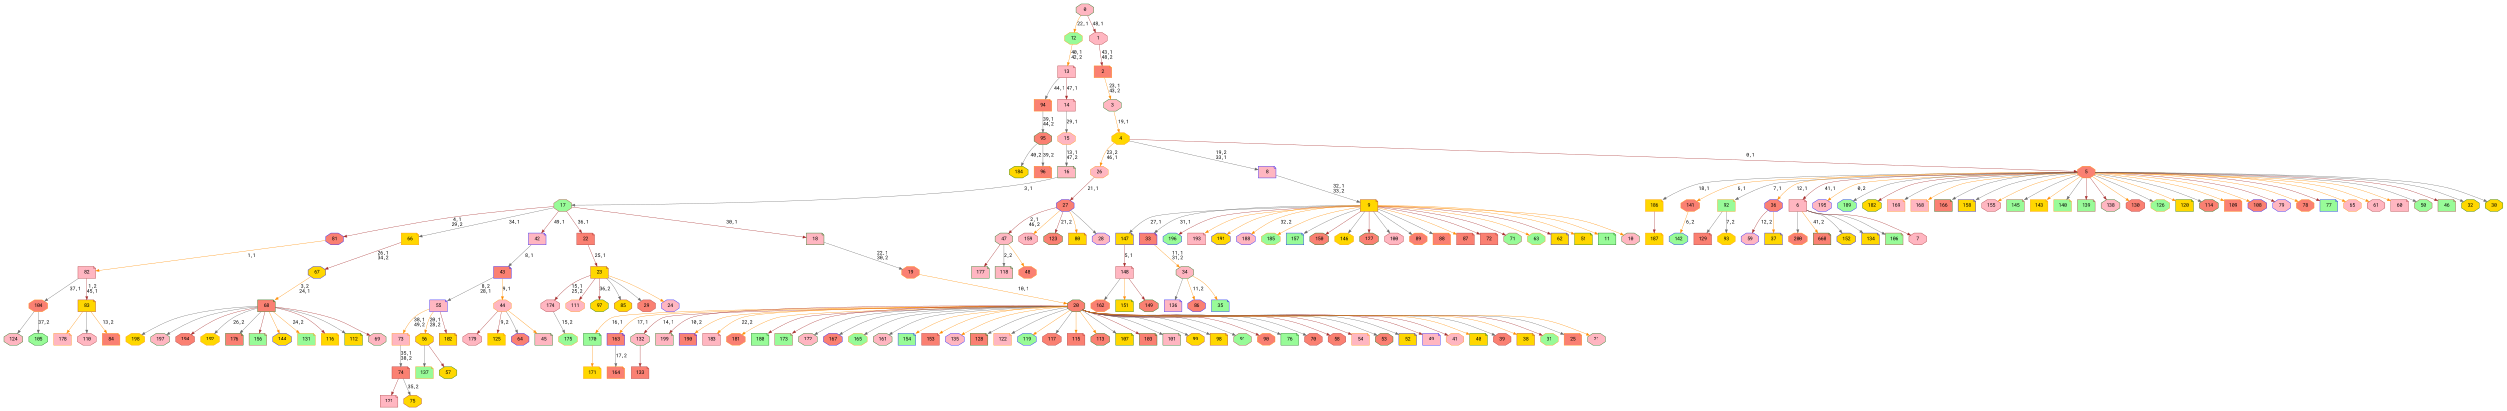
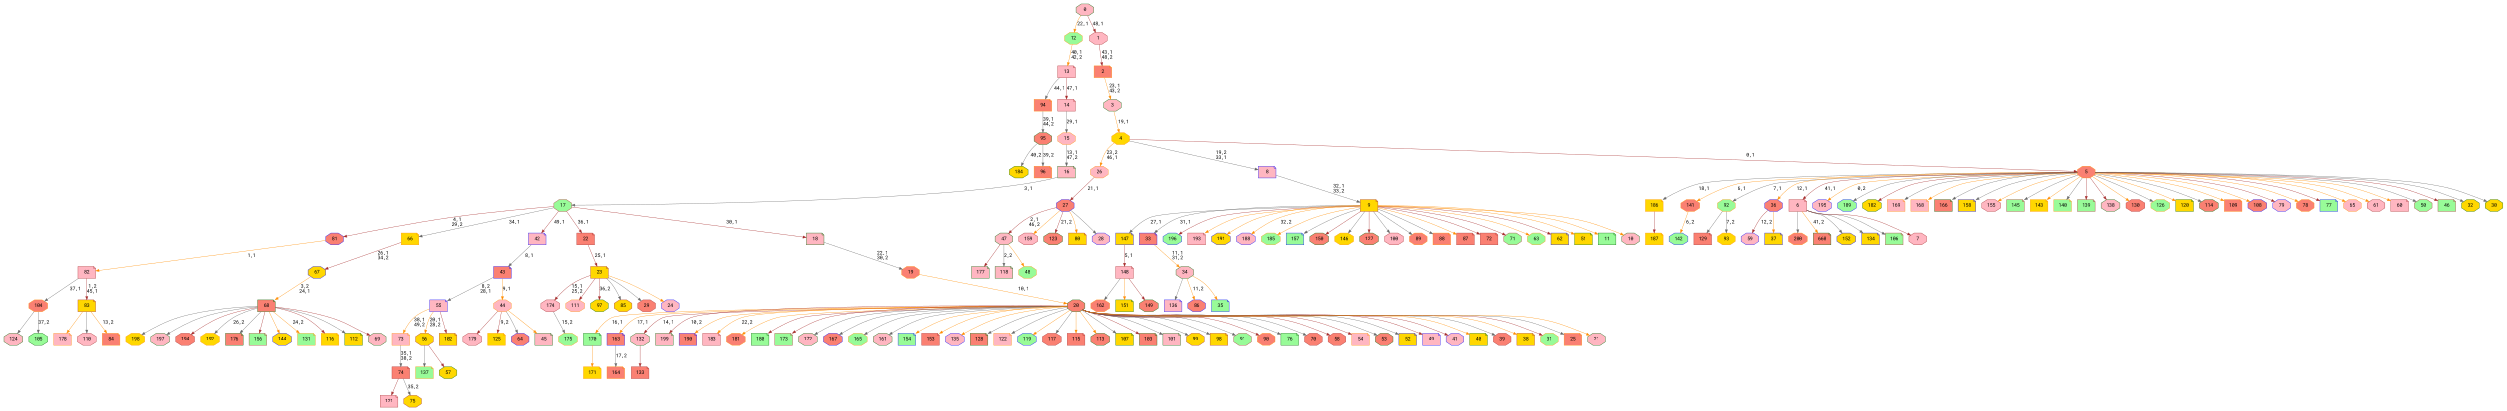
(1726, 206) -> (1726, 206)
(1028, 272) -> (1028, 272)
(1455, 339) -> (1455, 339)
